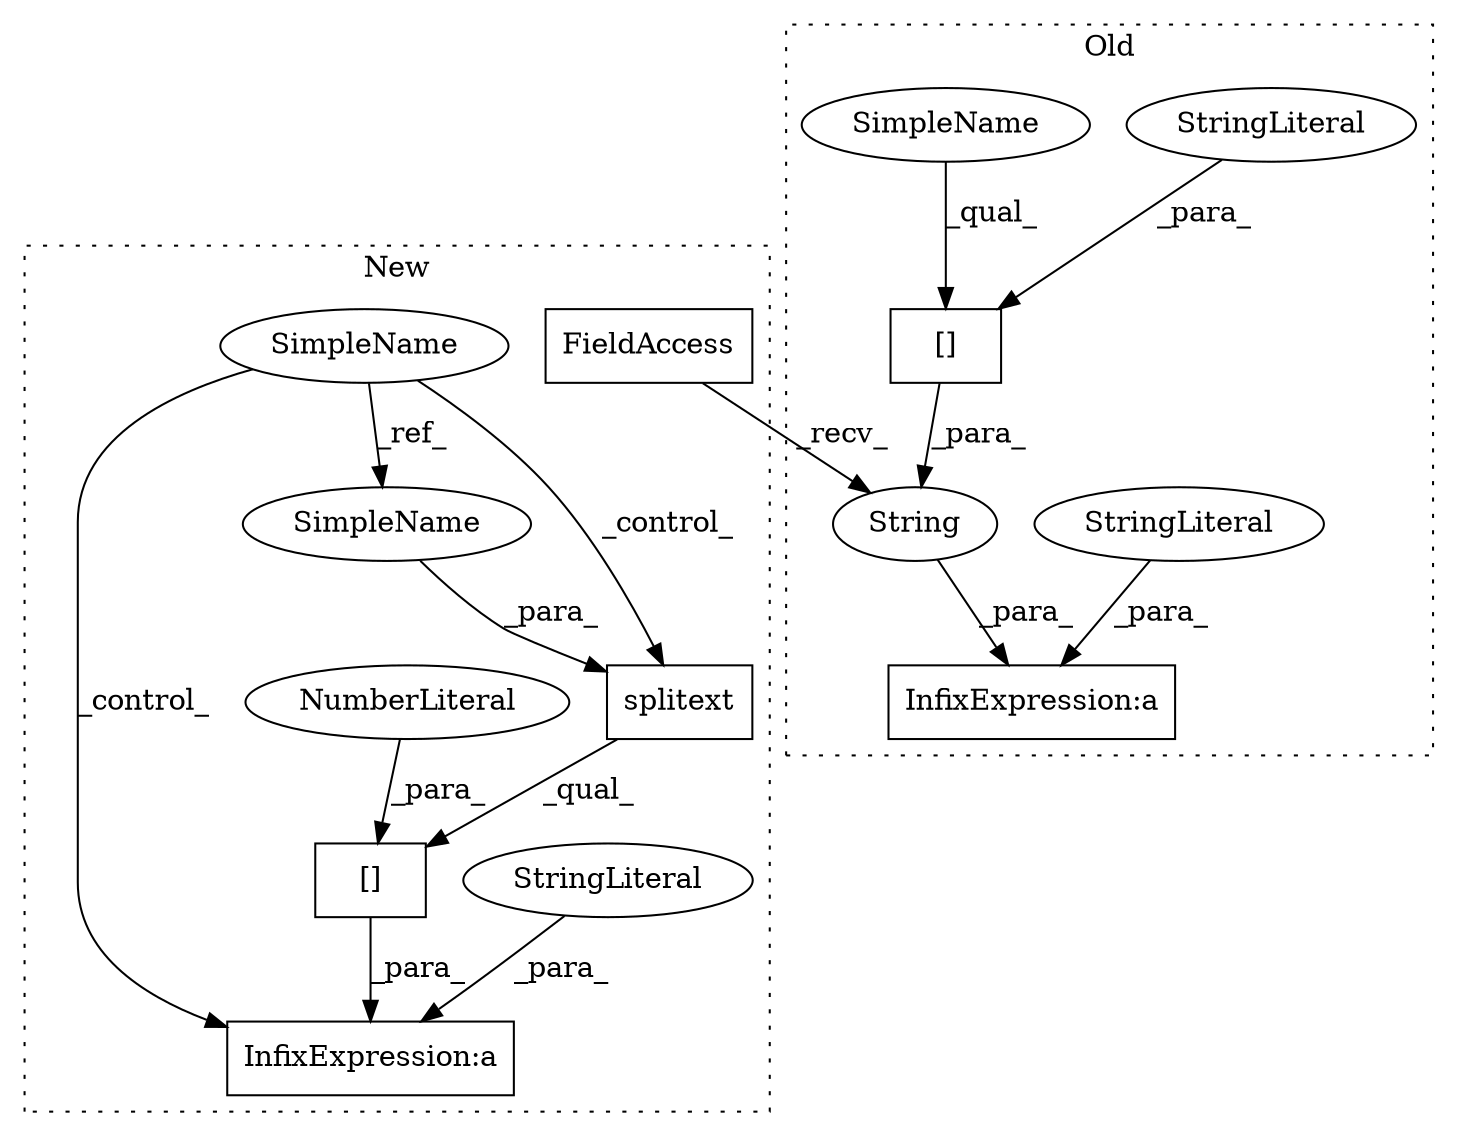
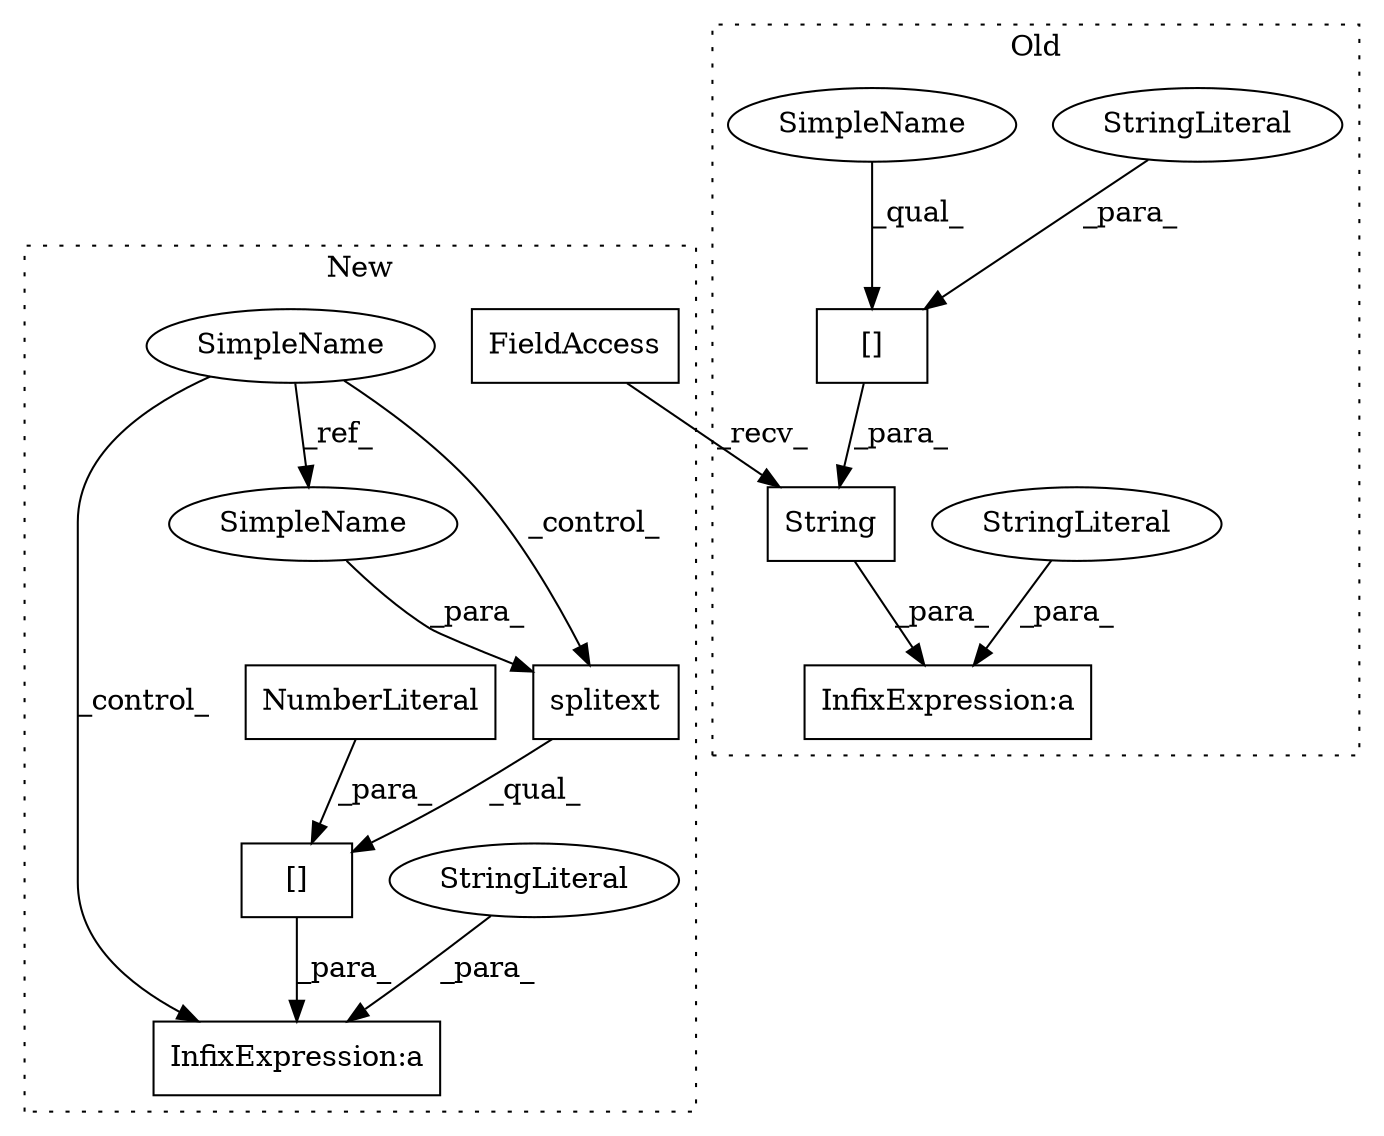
(915, 524) -> (831, 524)
(407, 702) -> (371, 702)
